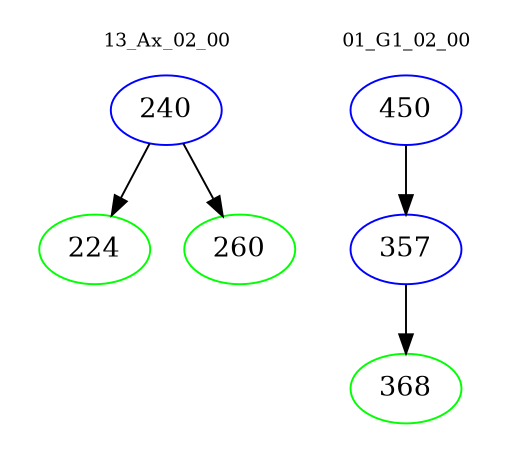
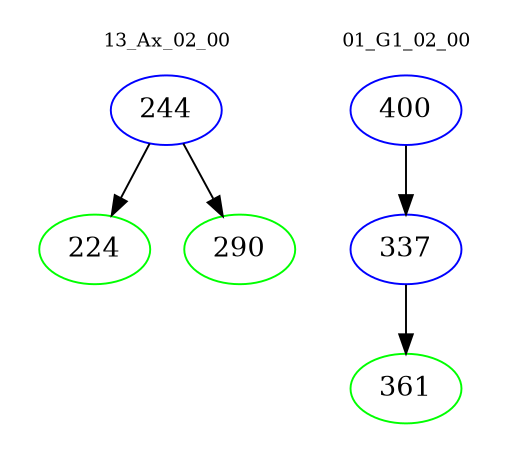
(166, 110) -> (166, 110)
(406, 110) -> (406, 110)
(240, 249) -> (240, 249)
(406, 249) -> (406, 249)
(406, 389) -> (406, 389)
